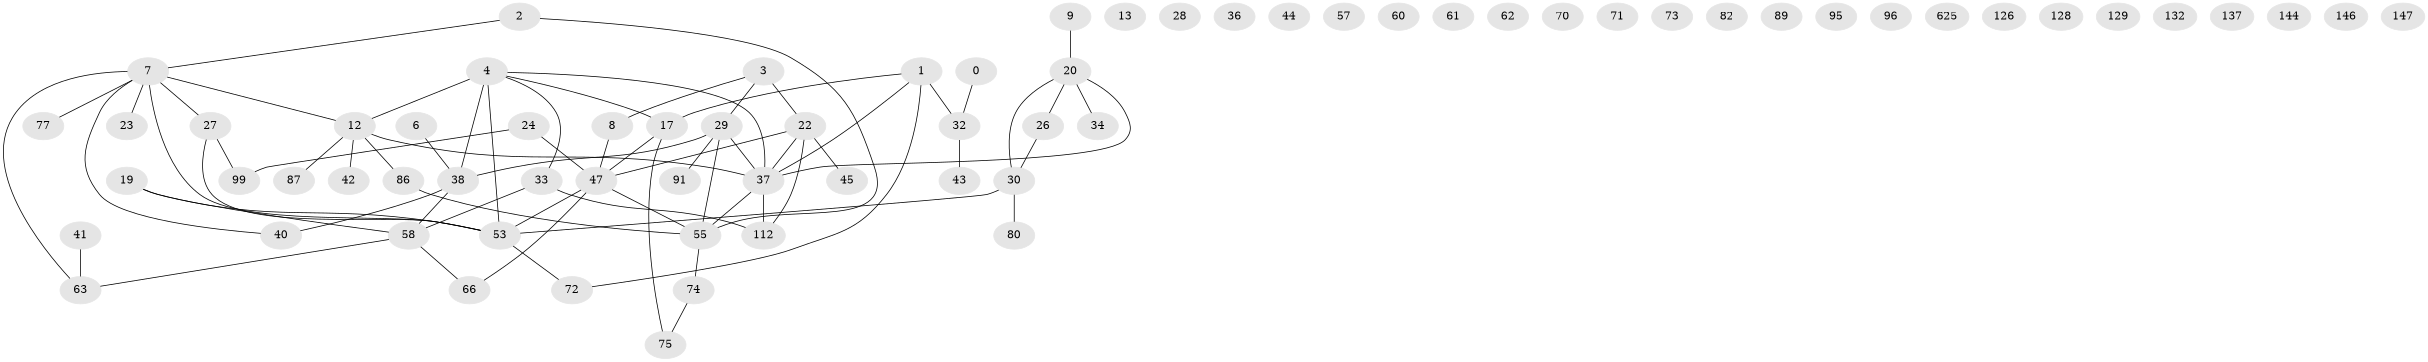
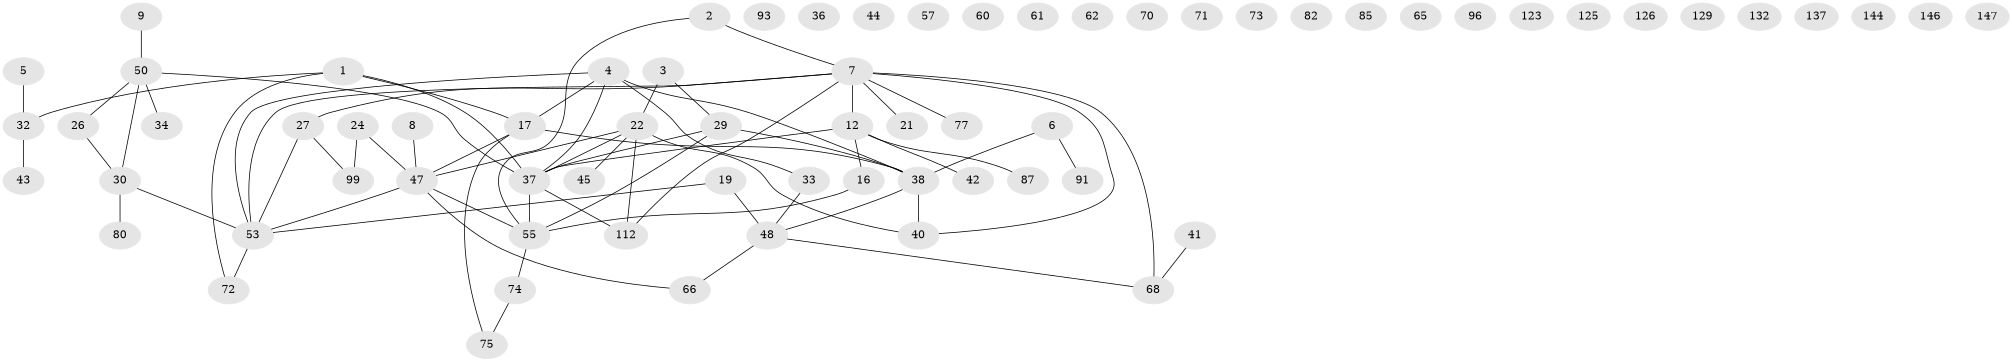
(1125, 17) -> (764, 17)
(1180, 17) -> none
none -> (1532, 17)
(1782, 17) -> (1366, 17)
(1836, 17) -> (1421, 17)
(1947, 17) -> (1589, 17)
(2061, 17) -> none
(976, 71) -> (24, 71)
(1070, 71) -> (141, 71)
(686, 96) -> none
(421, 99) -> none
(127, 126) -> (907, 126)
(706, 147) -> (1067, 154)
none -> (752, 147)
(403, 181) -> (864, 181)
none -> (773, 188)
(637, 208) -> (711, 159)
(409, 236) -> (767, 236)
(81, 290) -> (1153, 290)
